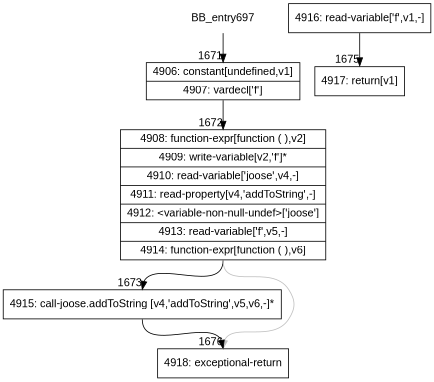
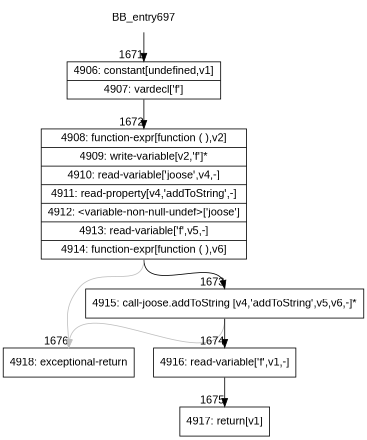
(179, 334) -> (151, 334)
none -> (225, 334)
